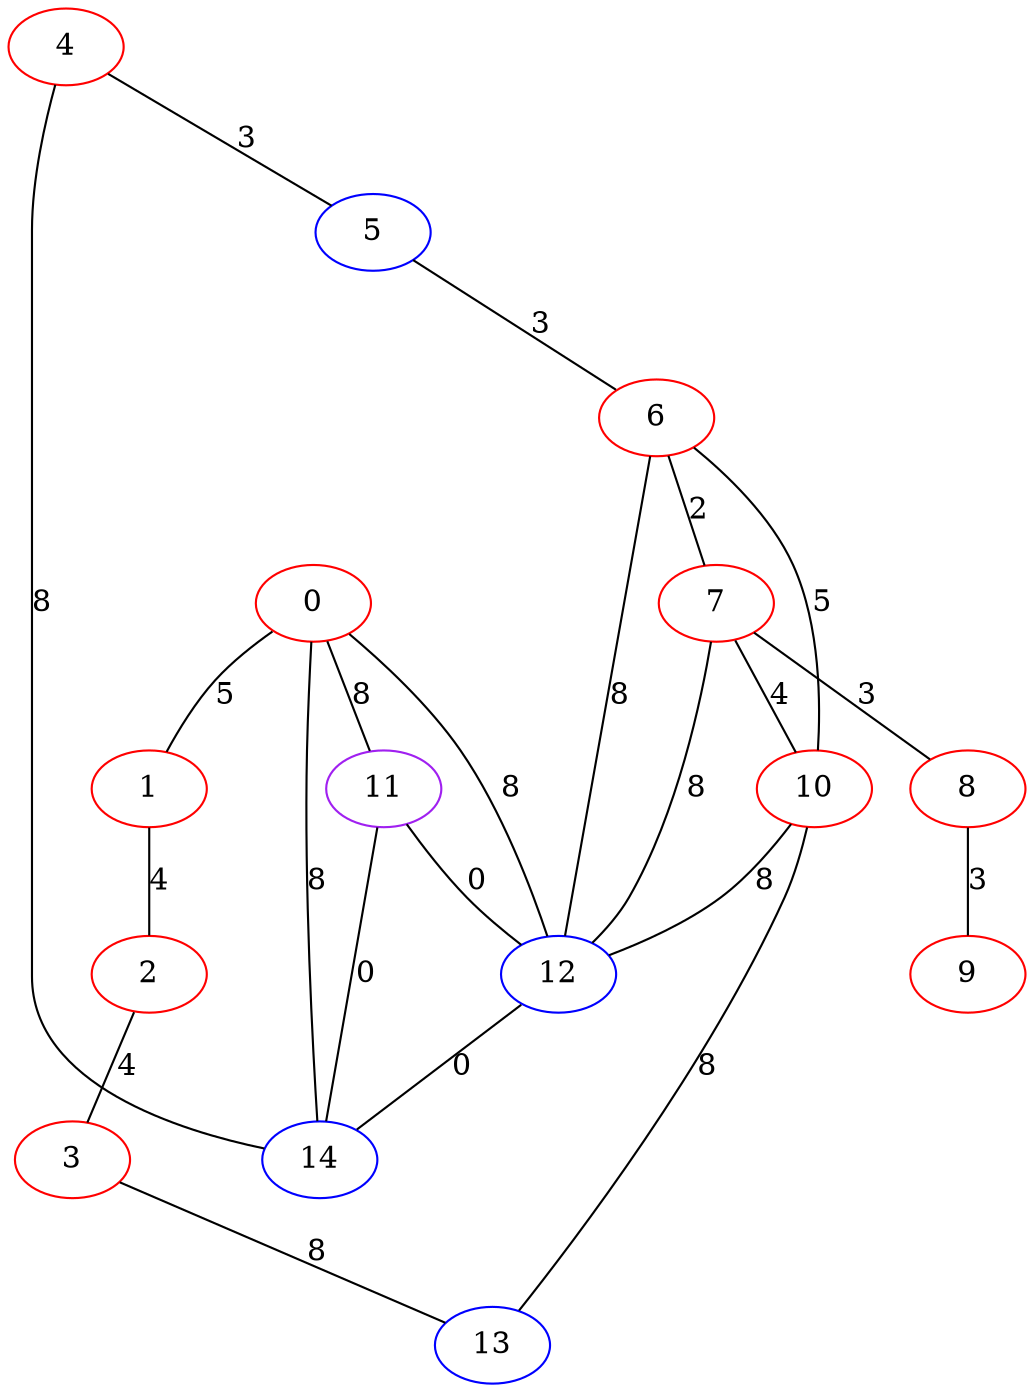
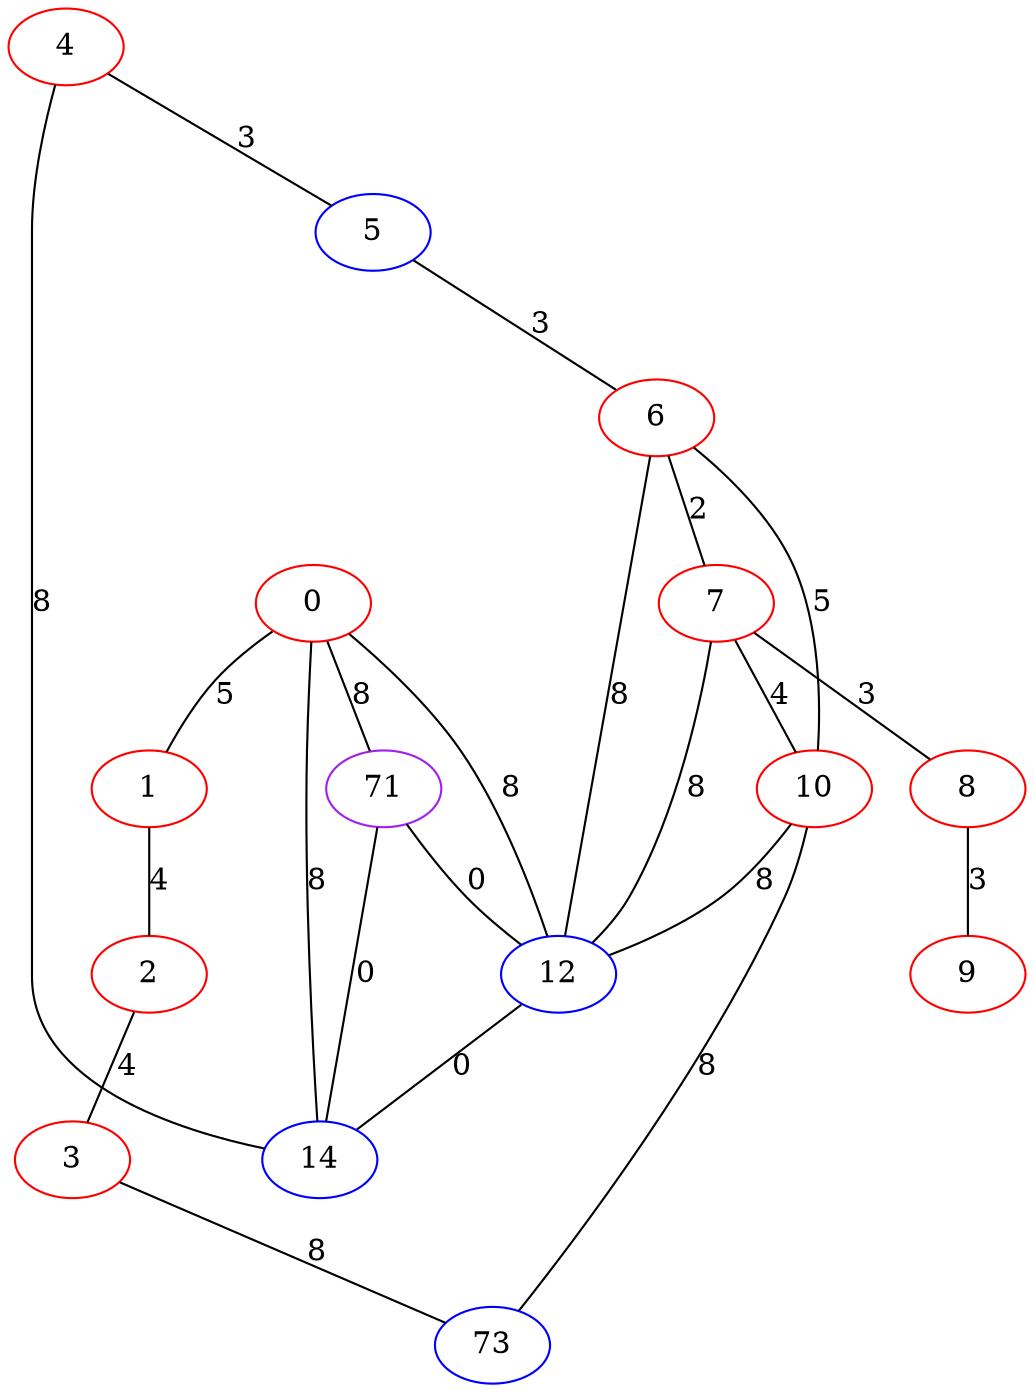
(384, 789) -> (384, 789)
(492, 1345) -> (492, 1345)
